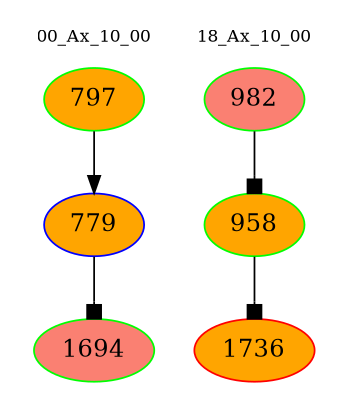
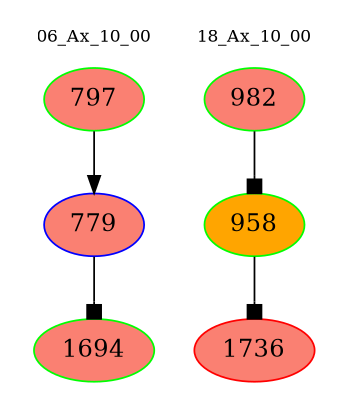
(94, 37) -> (94, 37)
(94, 99) -> (94, 99)
(94, 225) -> (94, 225)
(254, 350) -> (254, 350)
